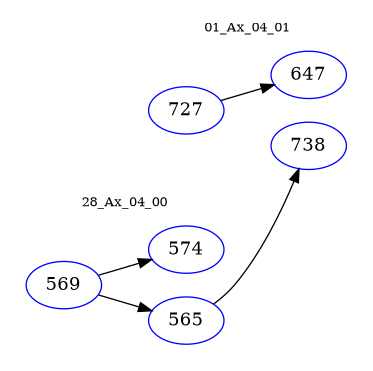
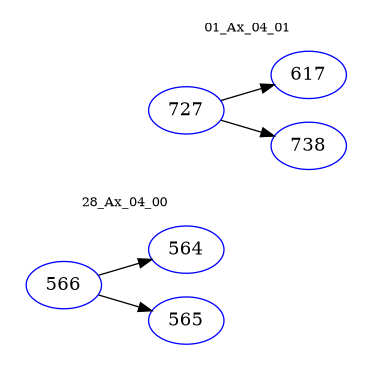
(309, 75) -> (309, 75)
(261, 248) -> (241, 126)
(186, 250) -> (186, 250)
(64, 285) -> (64, 285)
